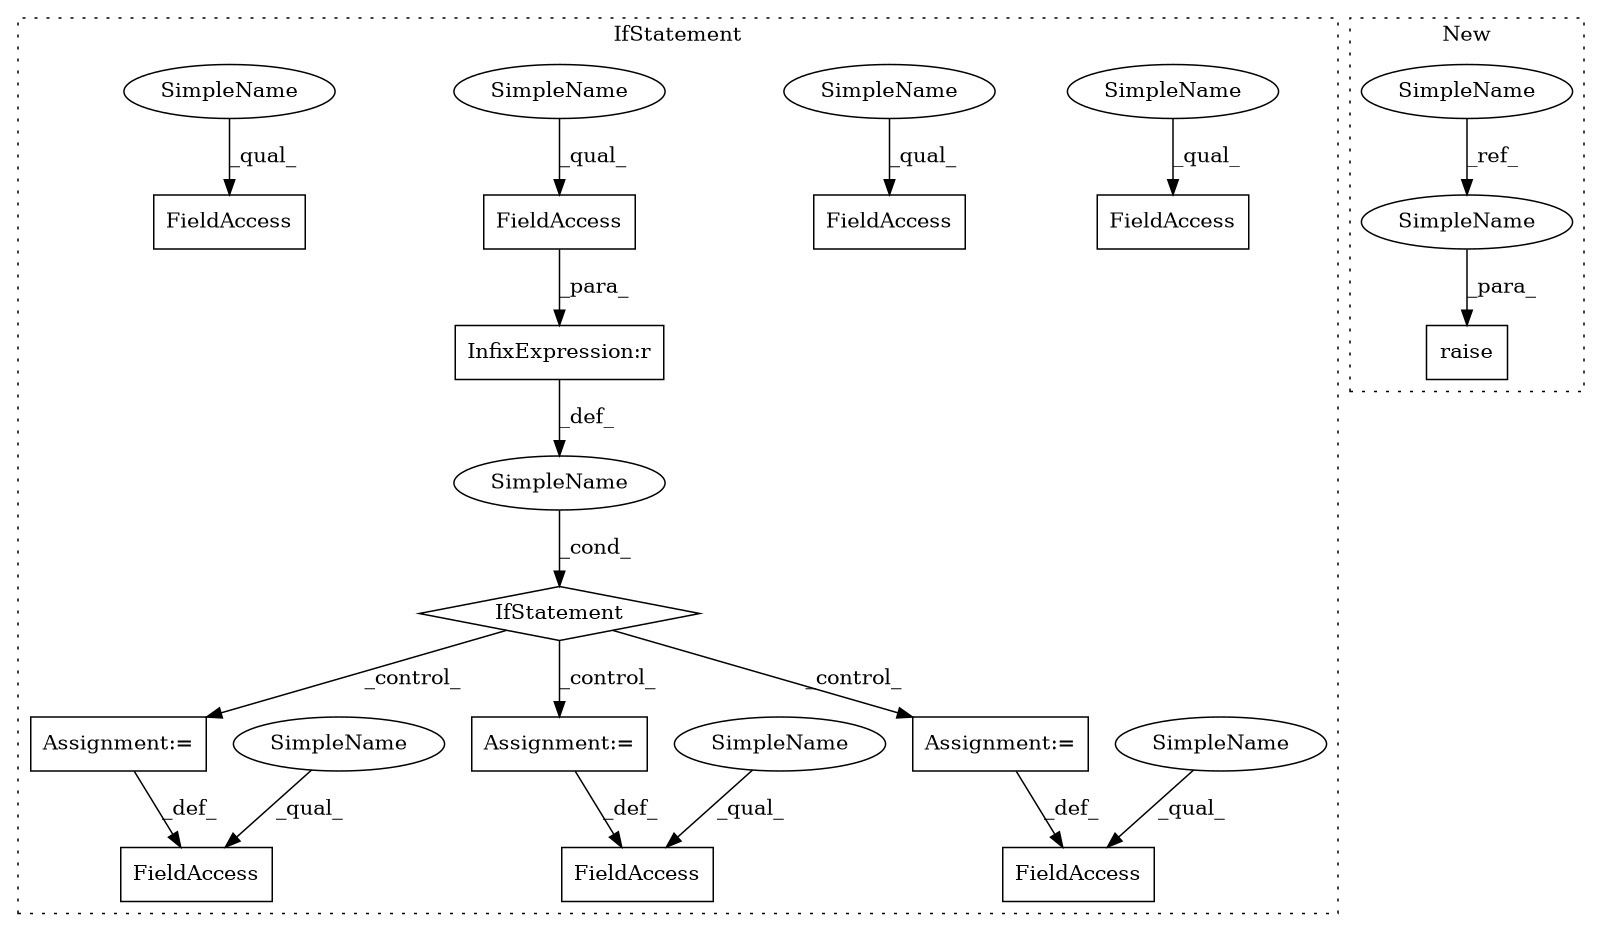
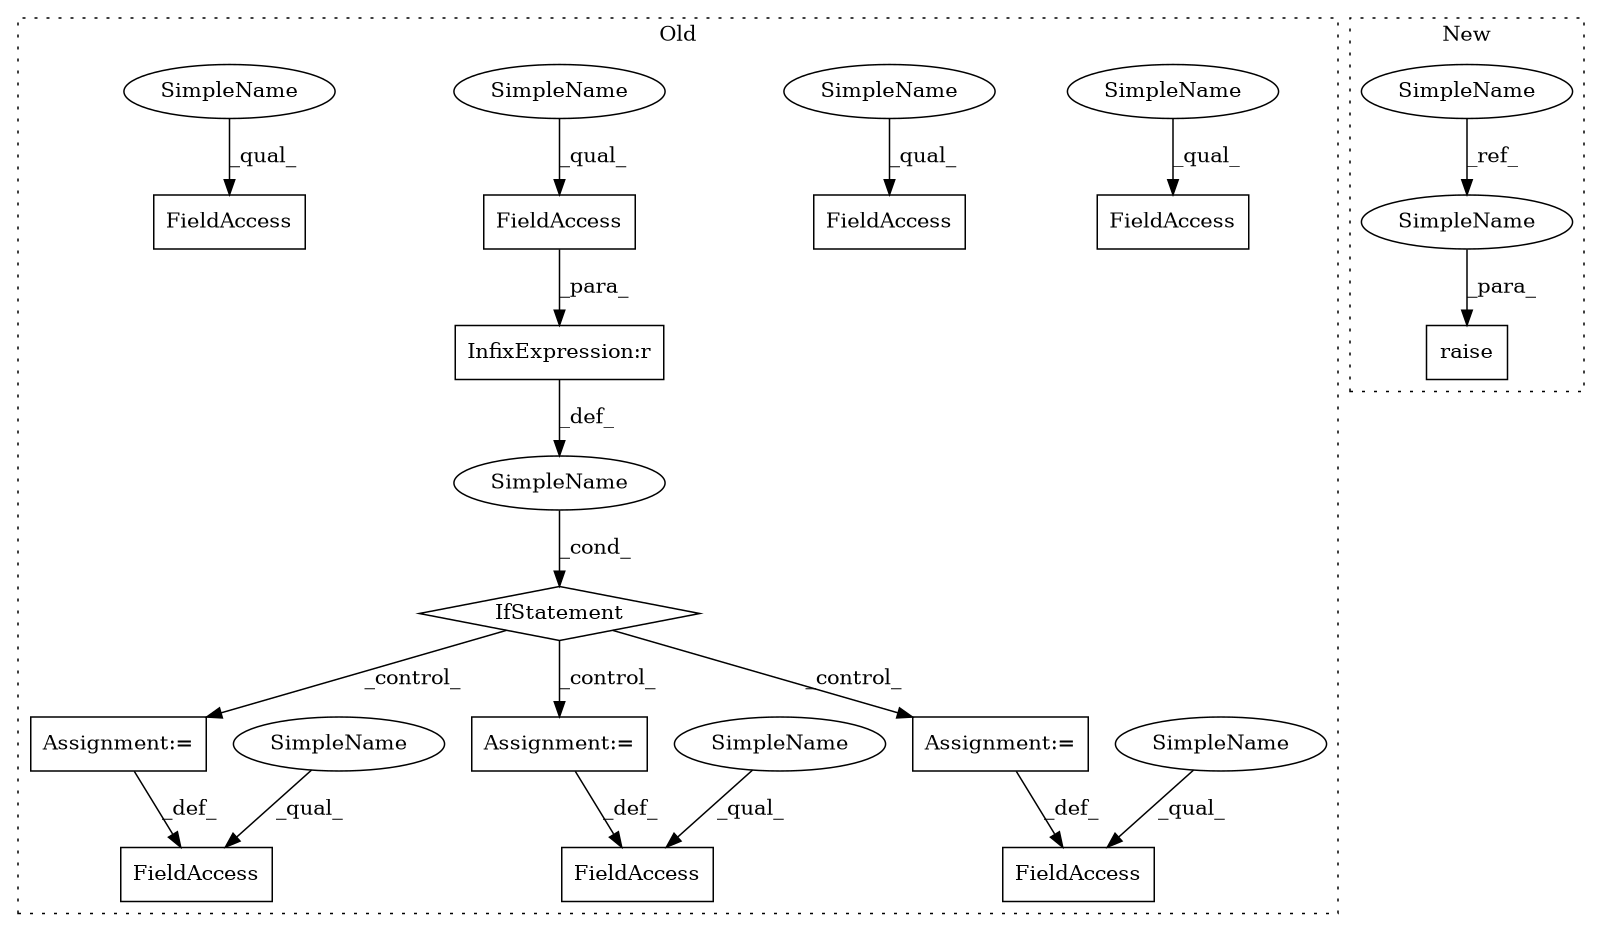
(678, 35) -> (678, 35)
